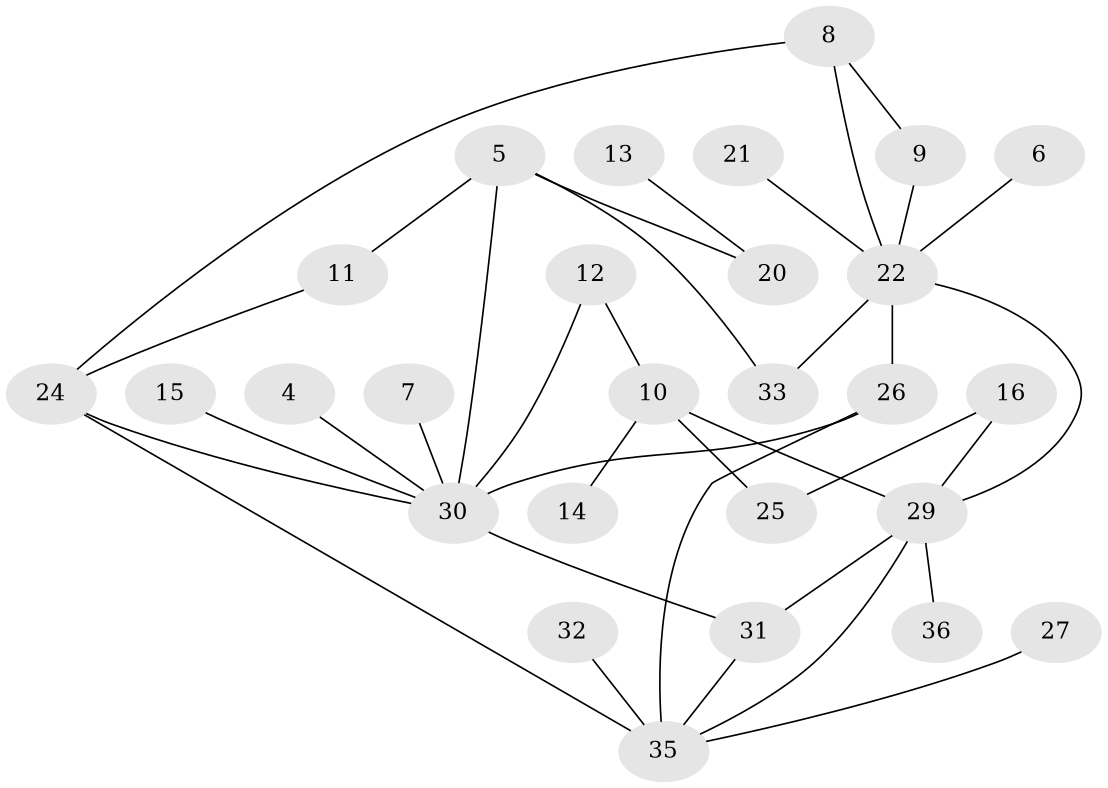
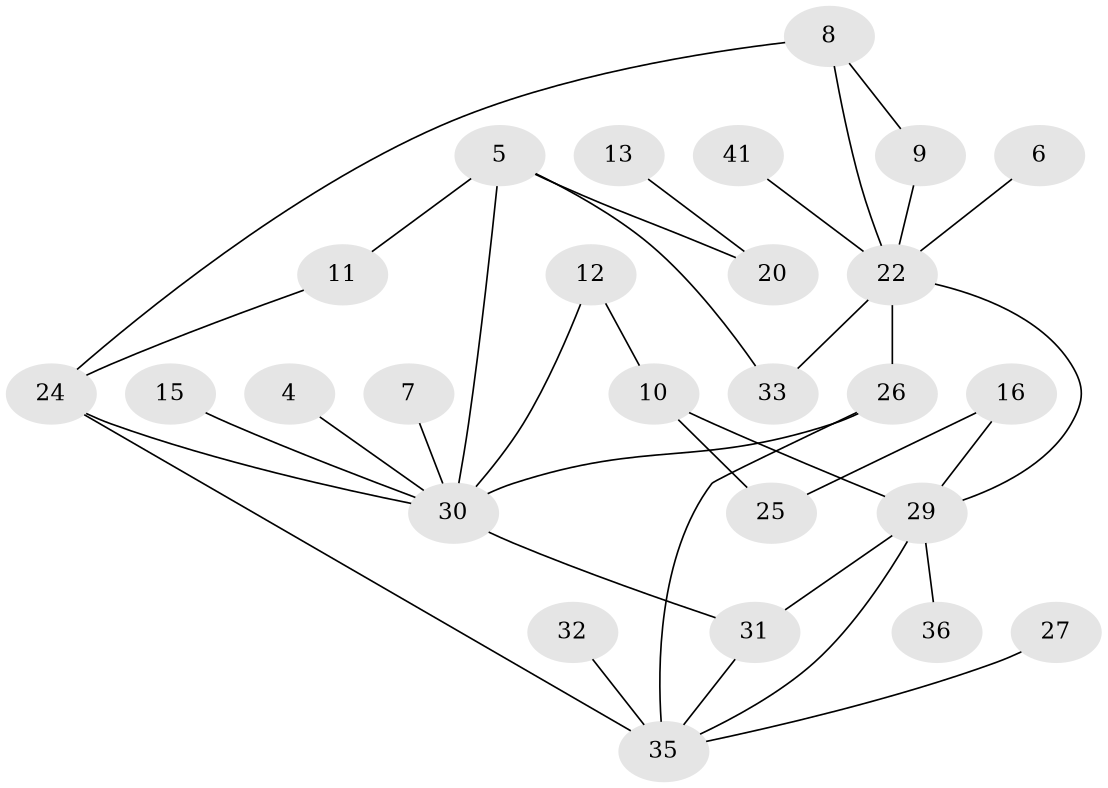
(738, 156) -> (738, 156)
(573, 513) -> none
